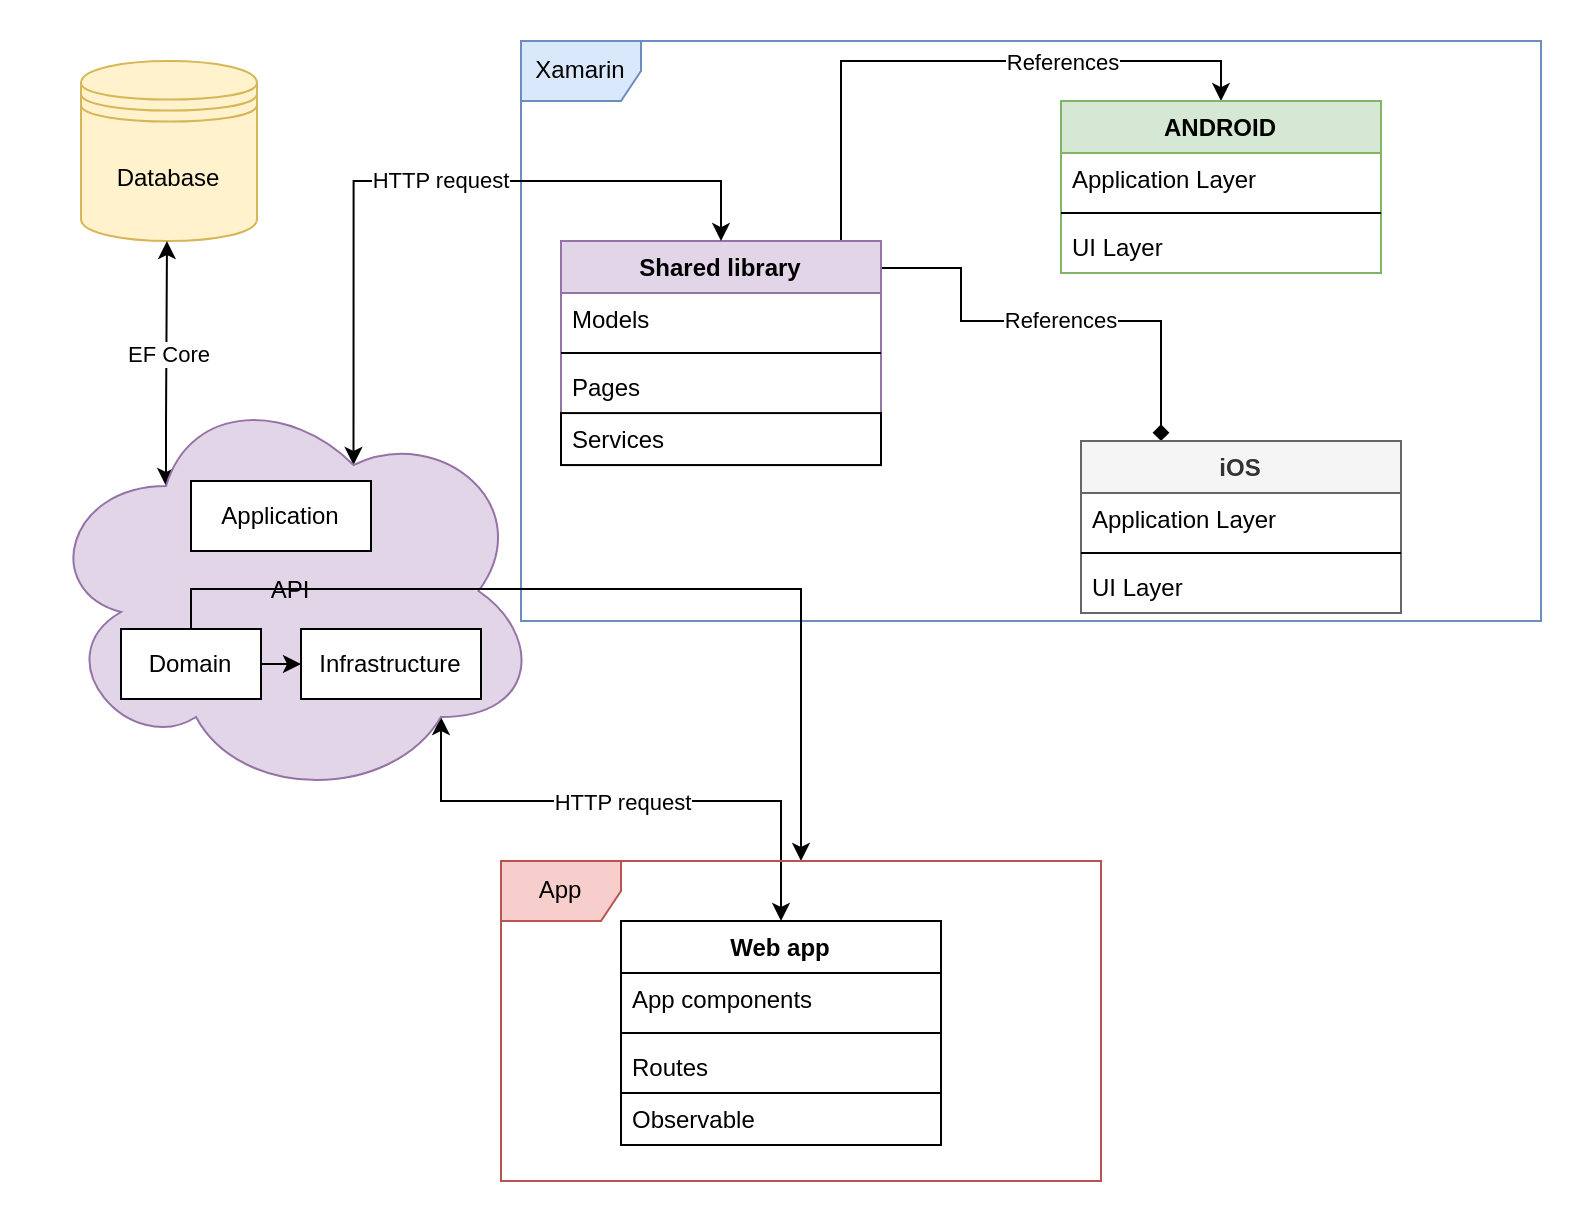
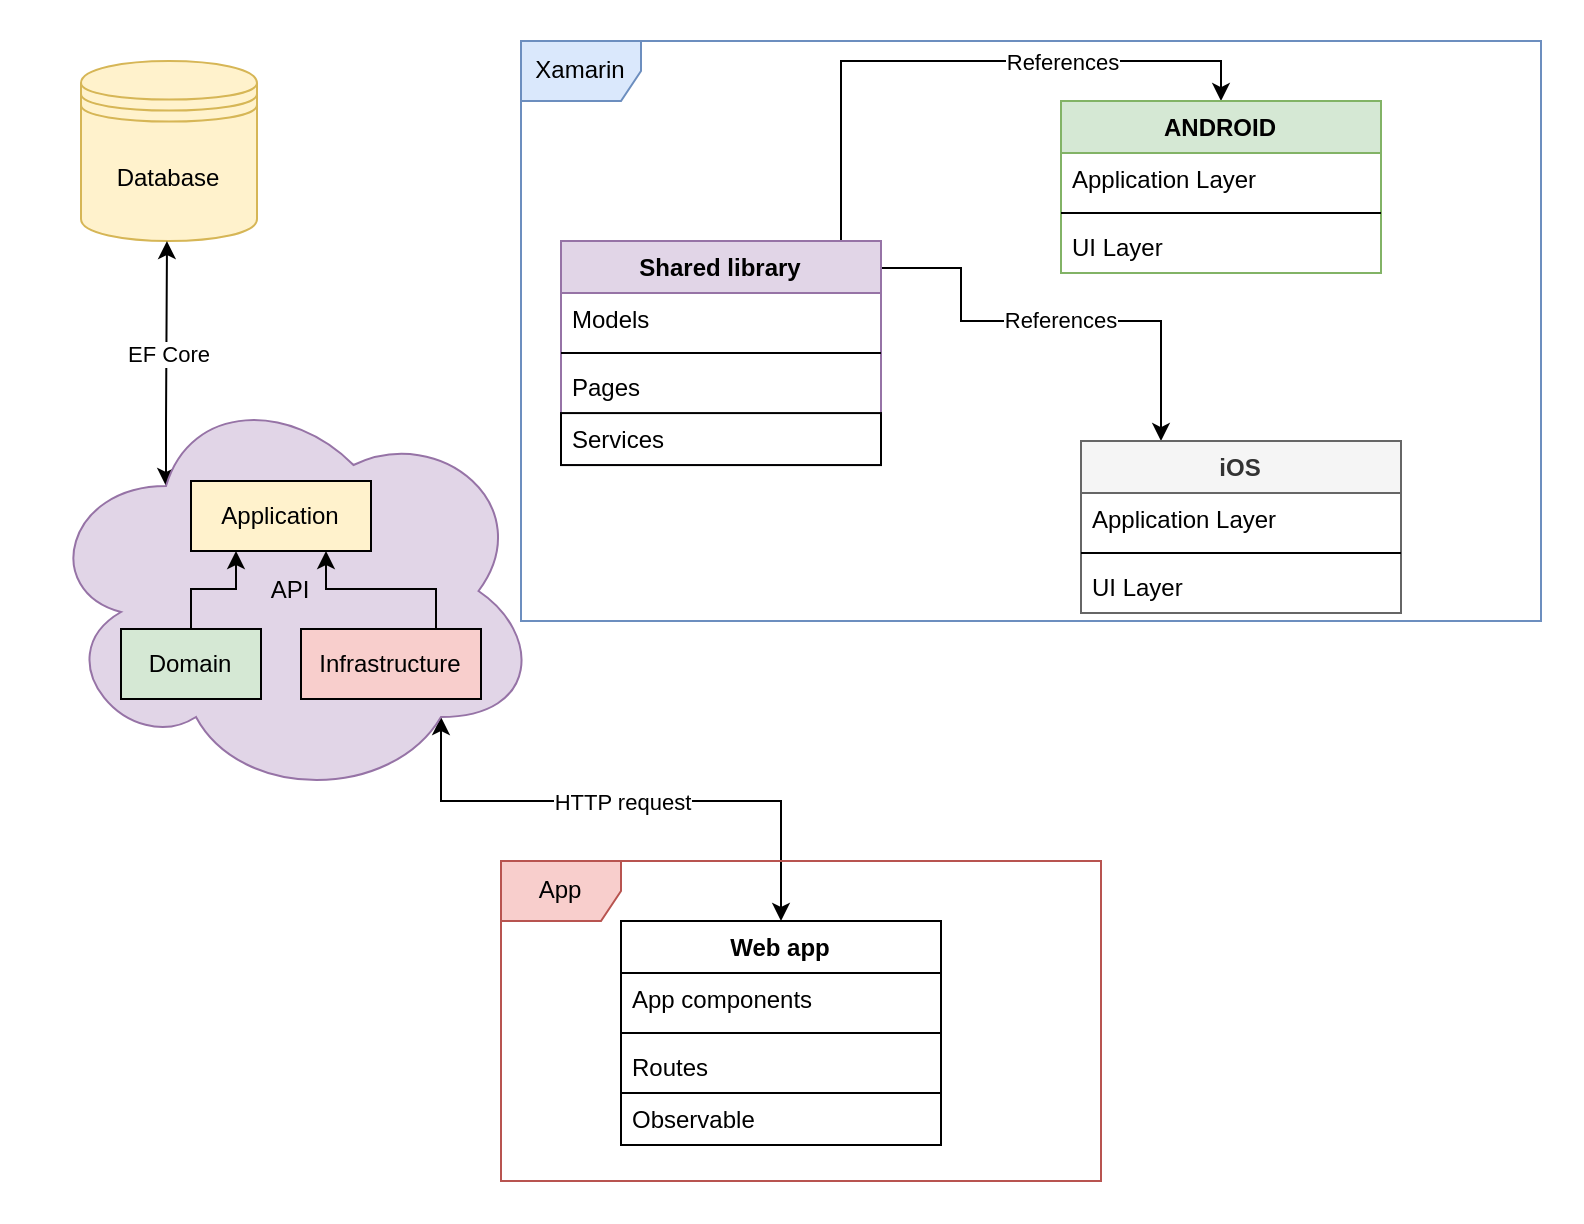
(587, 181) -> none
(1161, 425) -> (1161, 426)
(281, 516) -> (281, 516)
(749, 589) -> (236, 578)
none -> (436, 611)
(191, 664) -> (191, 664)
(274, 664) -> none
(391, 664) -> (391, 664)
